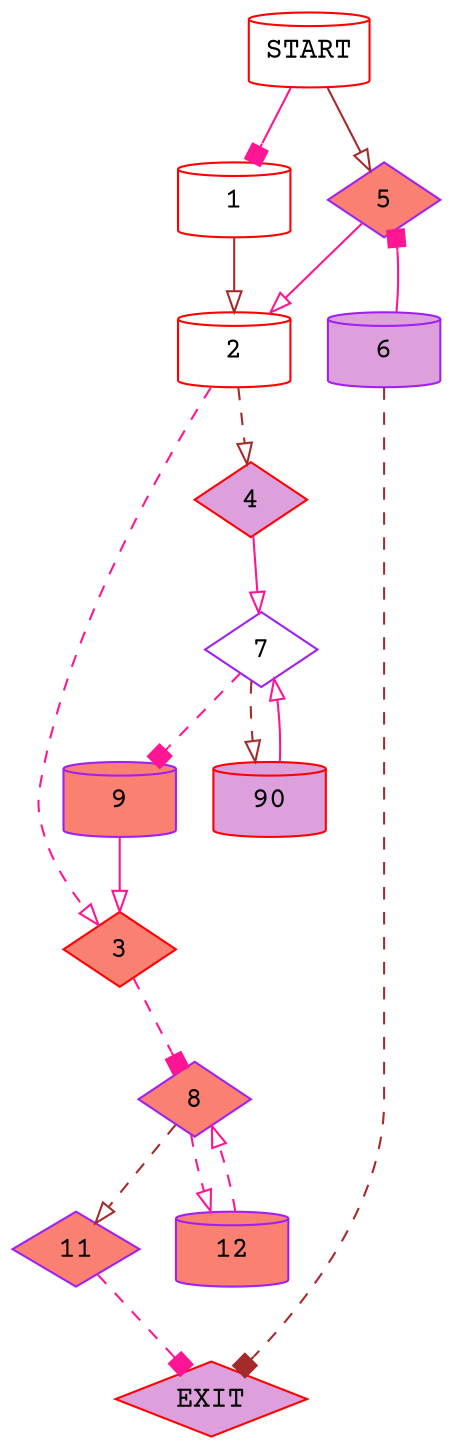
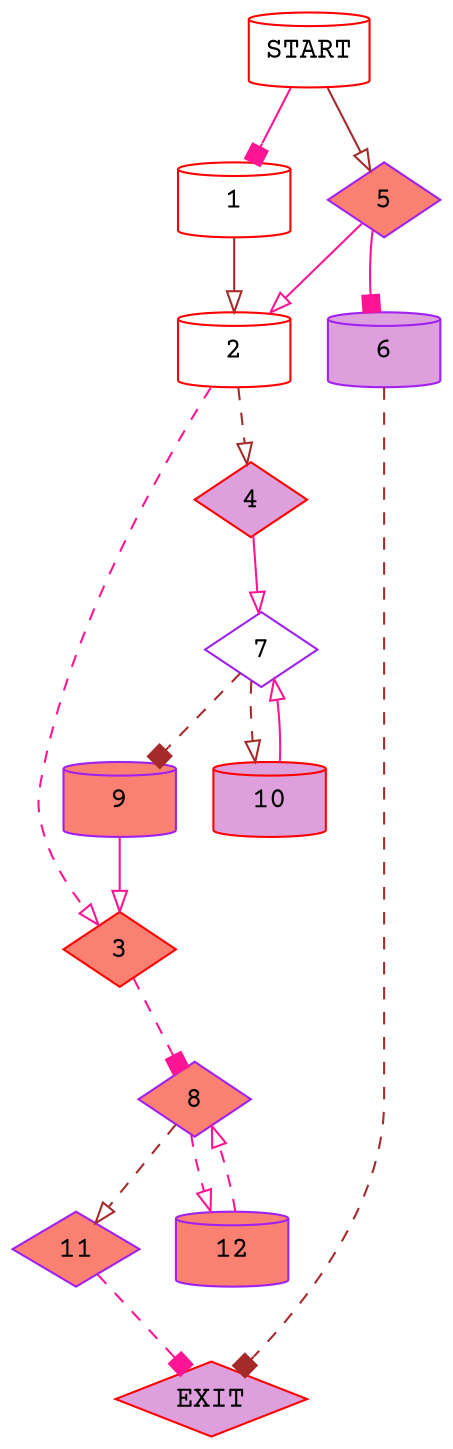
(398, 282) -> (370, 261)
(204, 710) -> (204, 710)
(270, 799) -> (270, 799)
